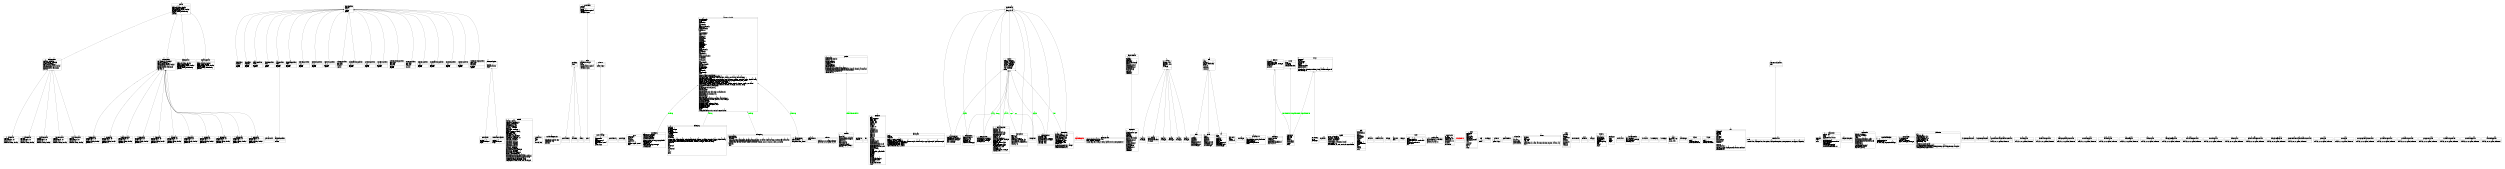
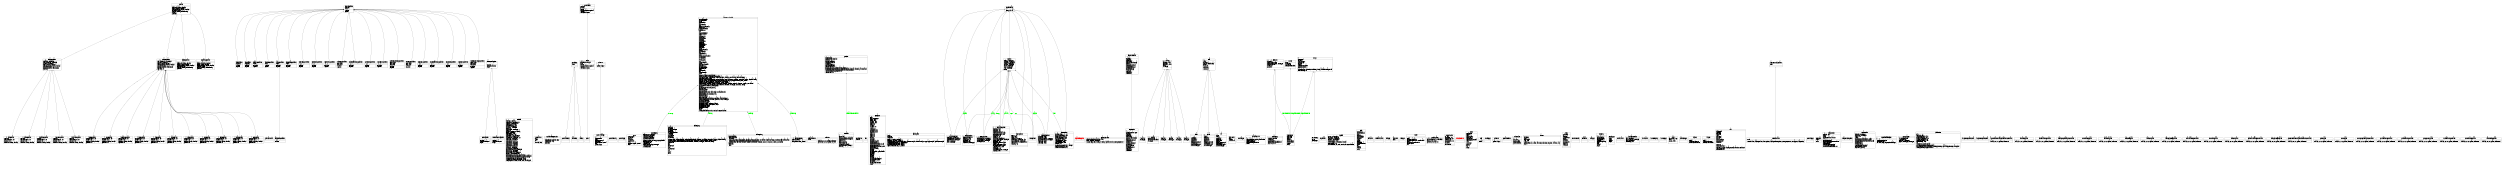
(671, 114) -> (671, 114)
none -> (1810, 140)
